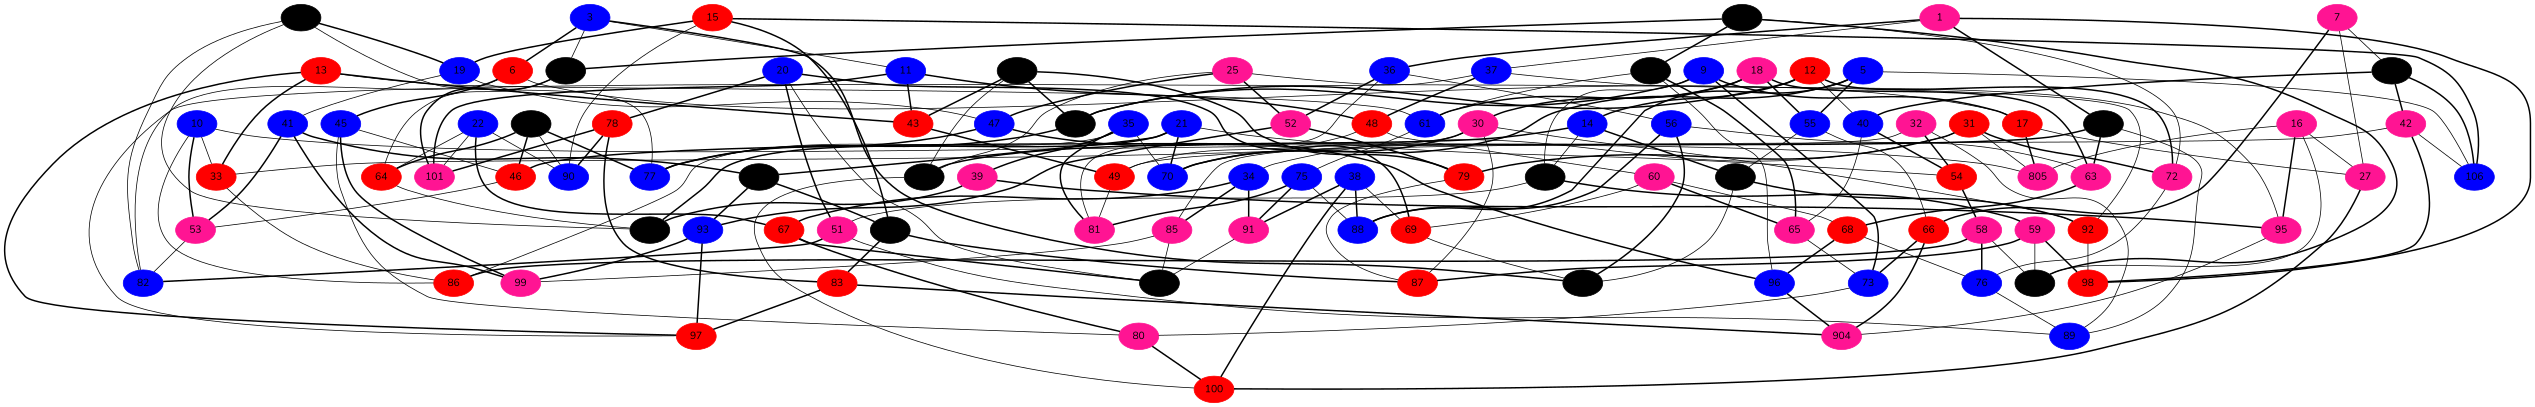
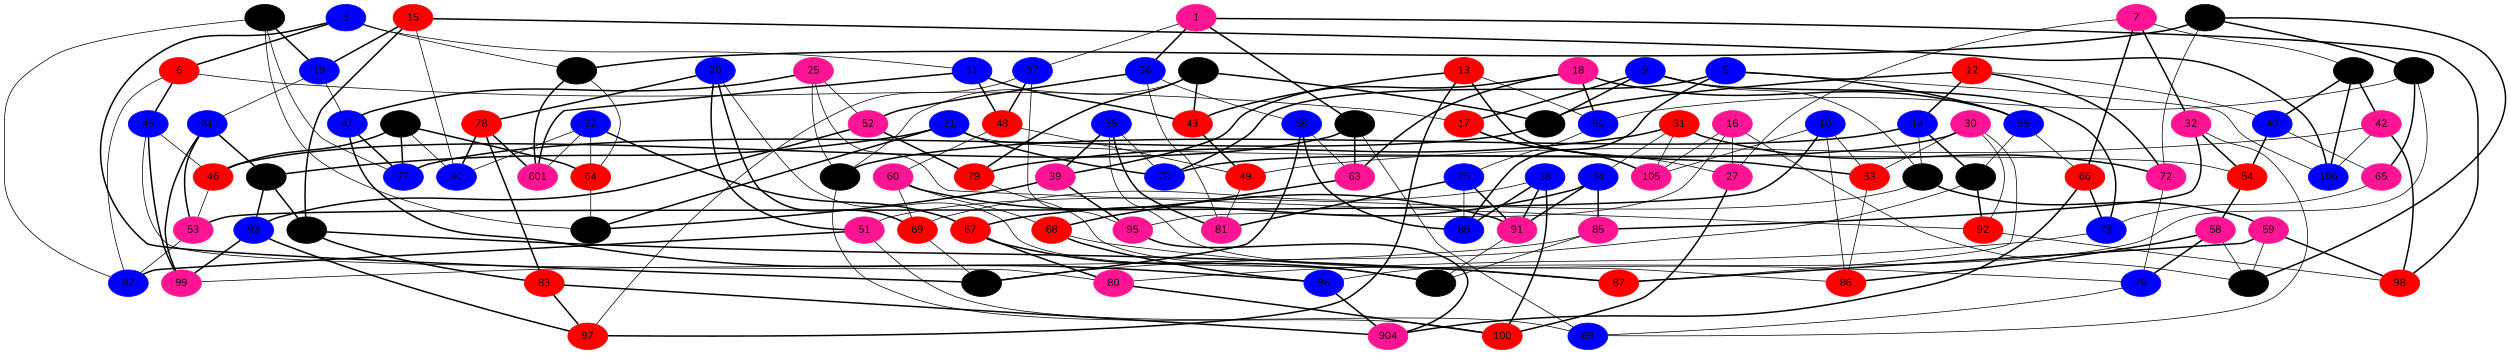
none -> (2164, 71)
(1262, 97) -> (842, 98)
(1618, 98) -> (1261, 107)
(1527, 144) -> (1934, 217)
(434, 177) -> (538, 177)
(2038, 177) -> (1651, 177)
(2289, 177) -> (1452, 217)
(1719, 202) -> (1325, 195)
(2069, 307) -> (1356, 244)
